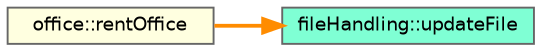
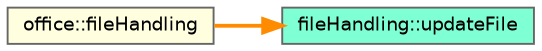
(111, 26) -> (111, 26)
